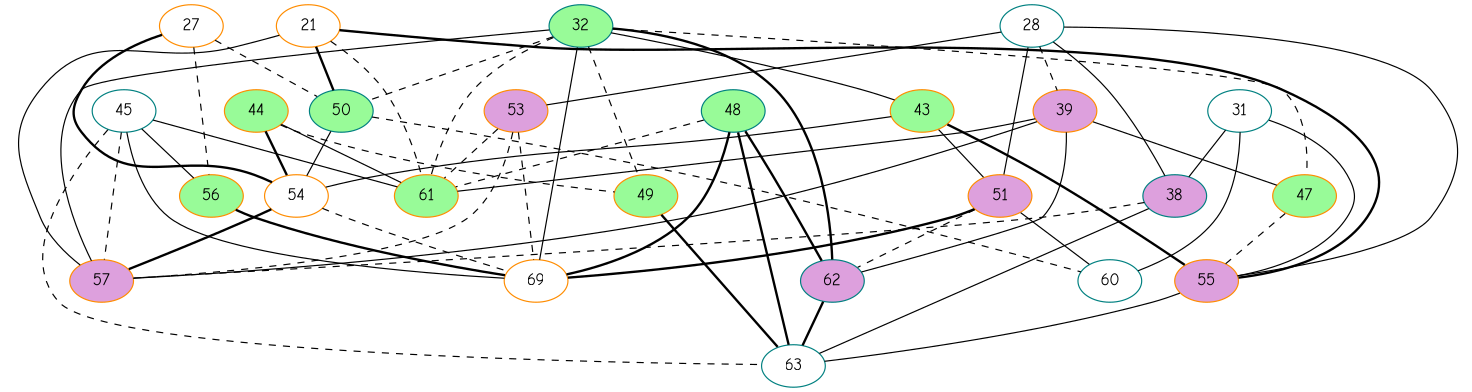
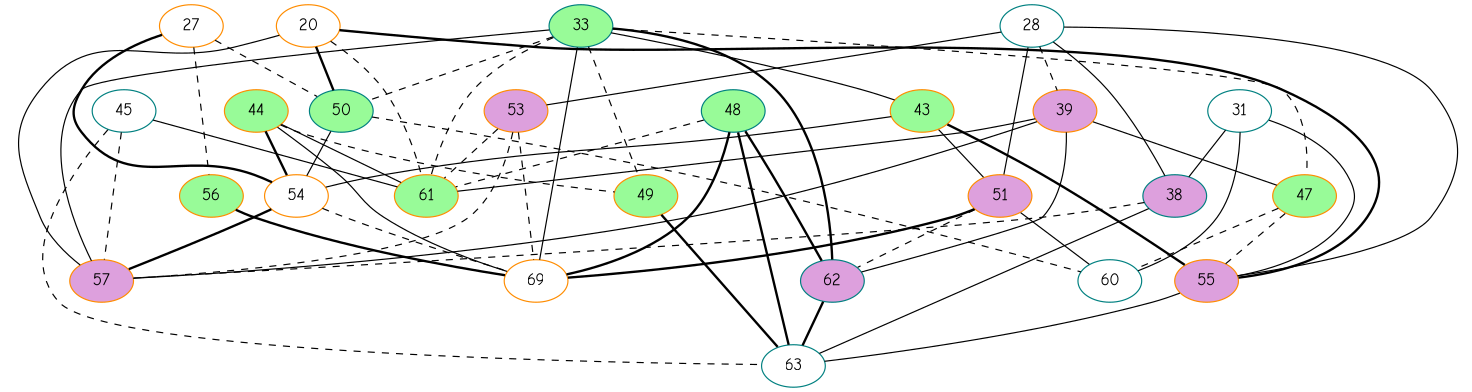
(308, 26) -> (308, 26)
(581, 26) -> (581, 26)
(168, 153) -> none
none -> (1211, 237)
(286, 255) -> (382, 216)
